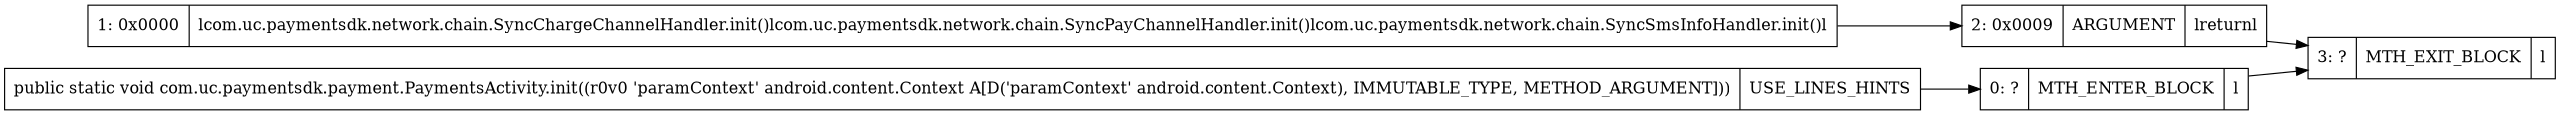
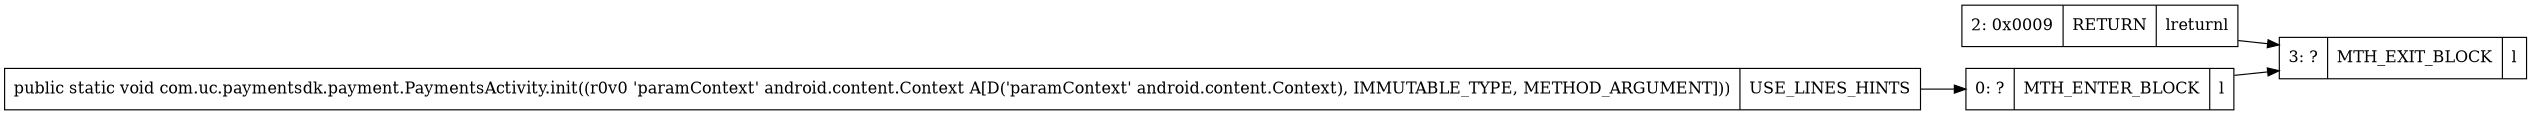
(2124, 25) -> (2110, 25)
(963, 26) -> none
